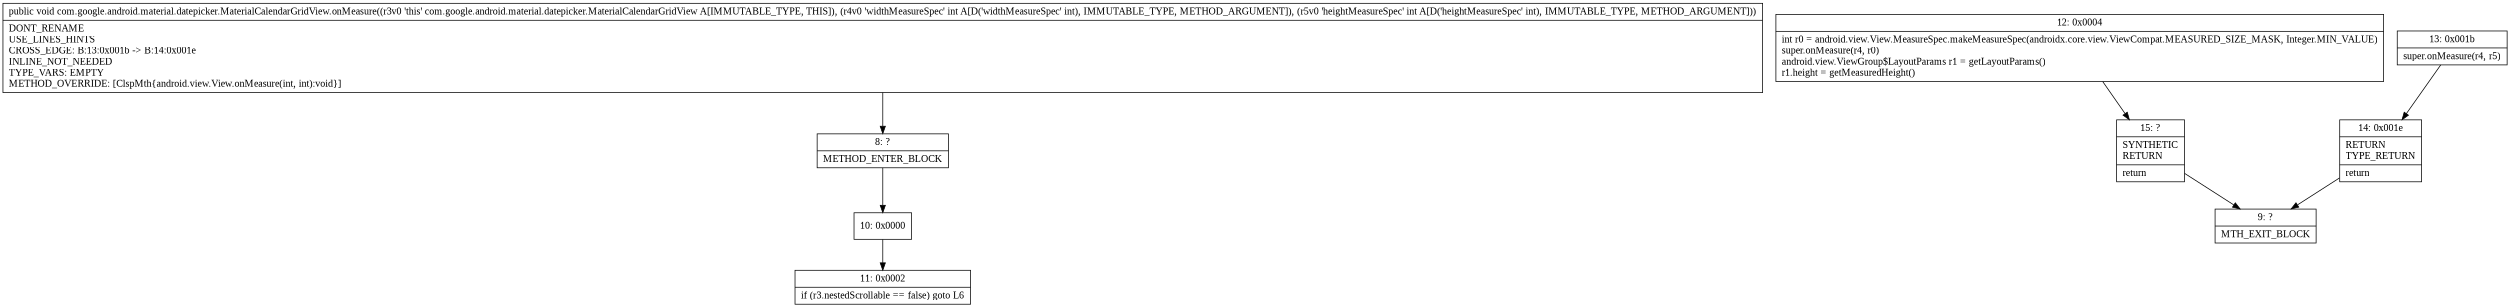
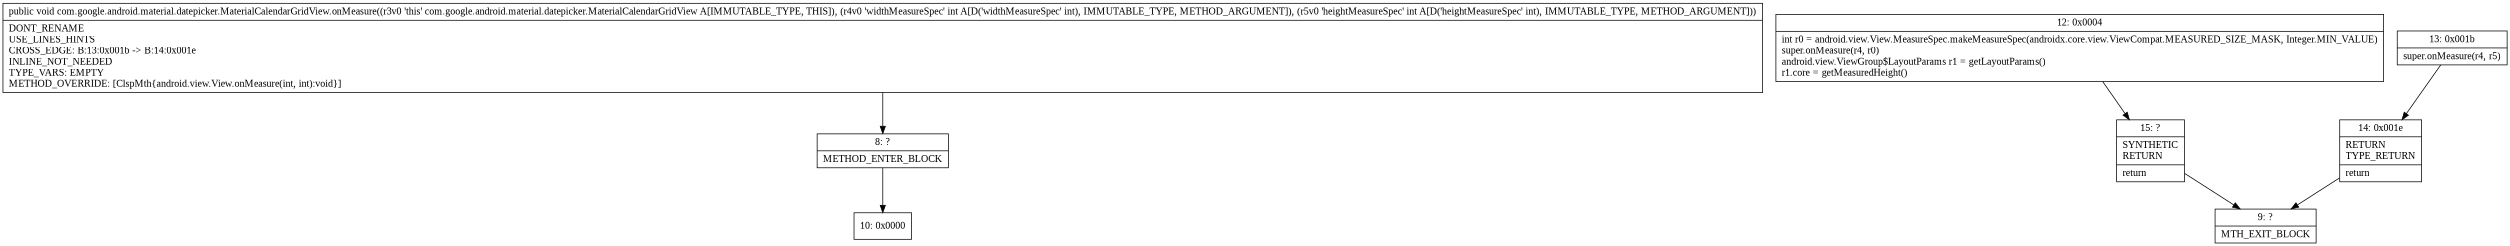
(1849, 73) -> (1845, 73)
(883, 287) -> none
